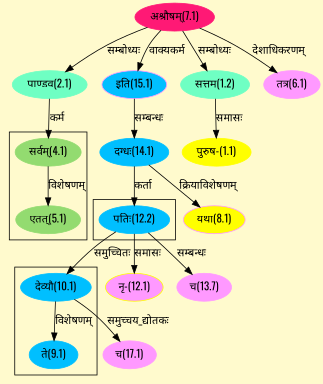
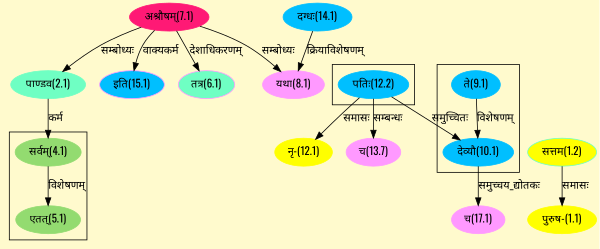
(193, 47) -> (240, 42)
(215, 85) -> (562, 152)
(292, 85) -> (207, 85)
(134, 114) -> none
(134, 182) -> none
(214, 220) -> (293, 85)
(134, 287) -> (304, 152)
(55, 317) -> (477, 114)
